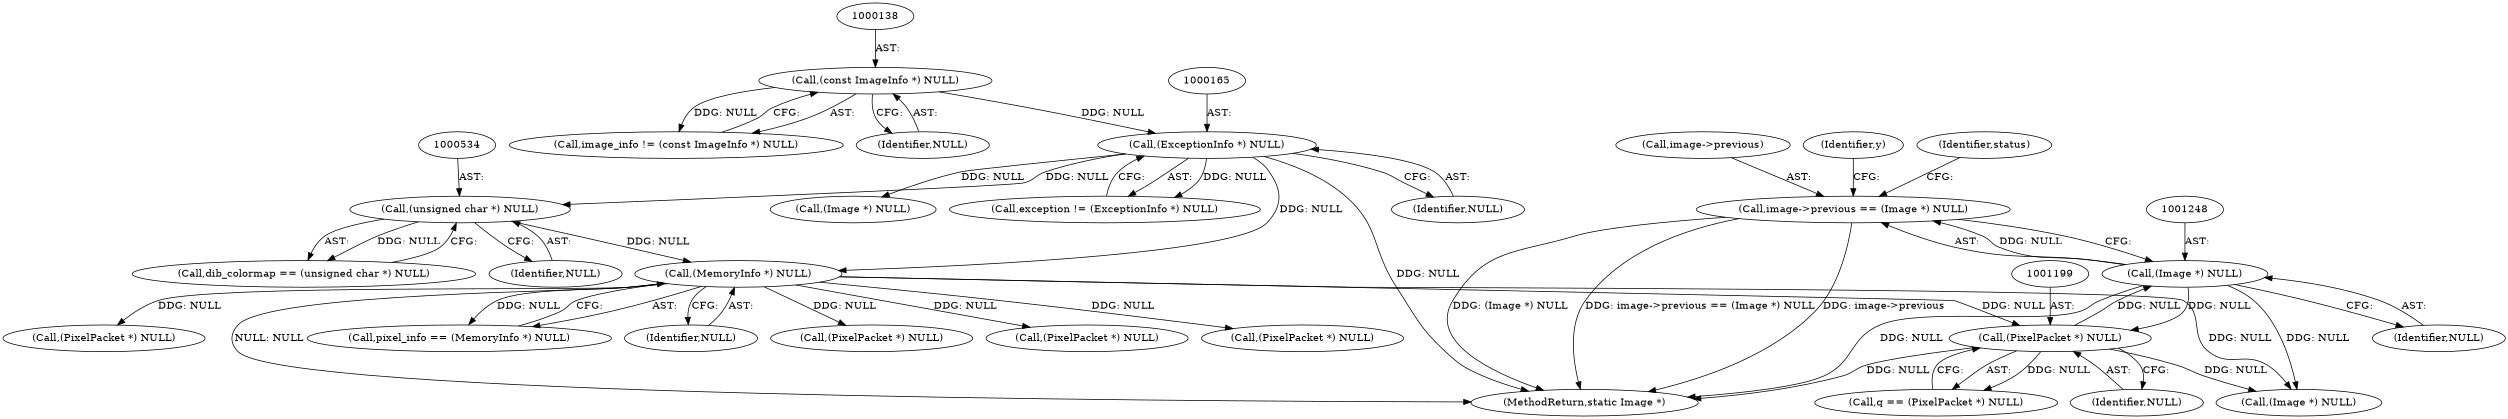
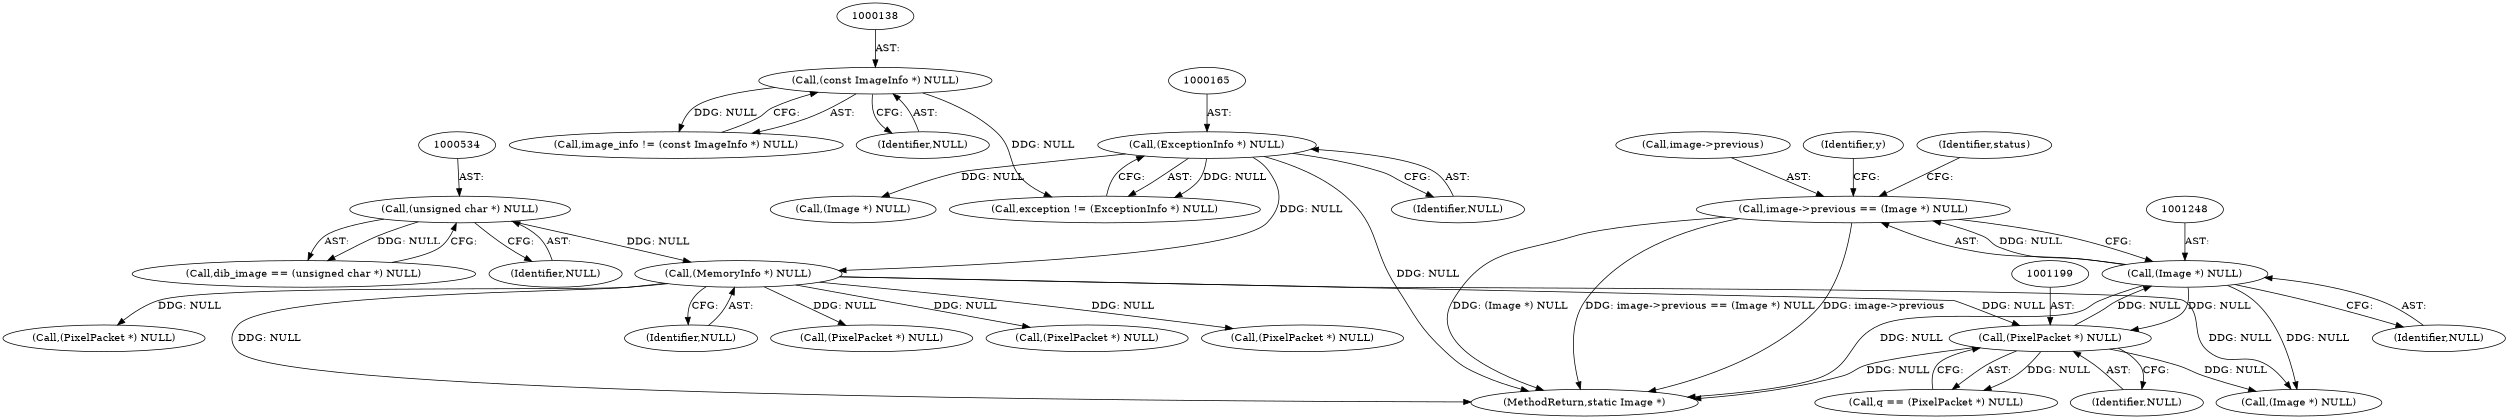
(1044, 111) -> (995, 131)
(850, 192) -> none
(304, 274) -> (304, 274)
(269, 338) -> (269, 338)
(459, 338) -> none
